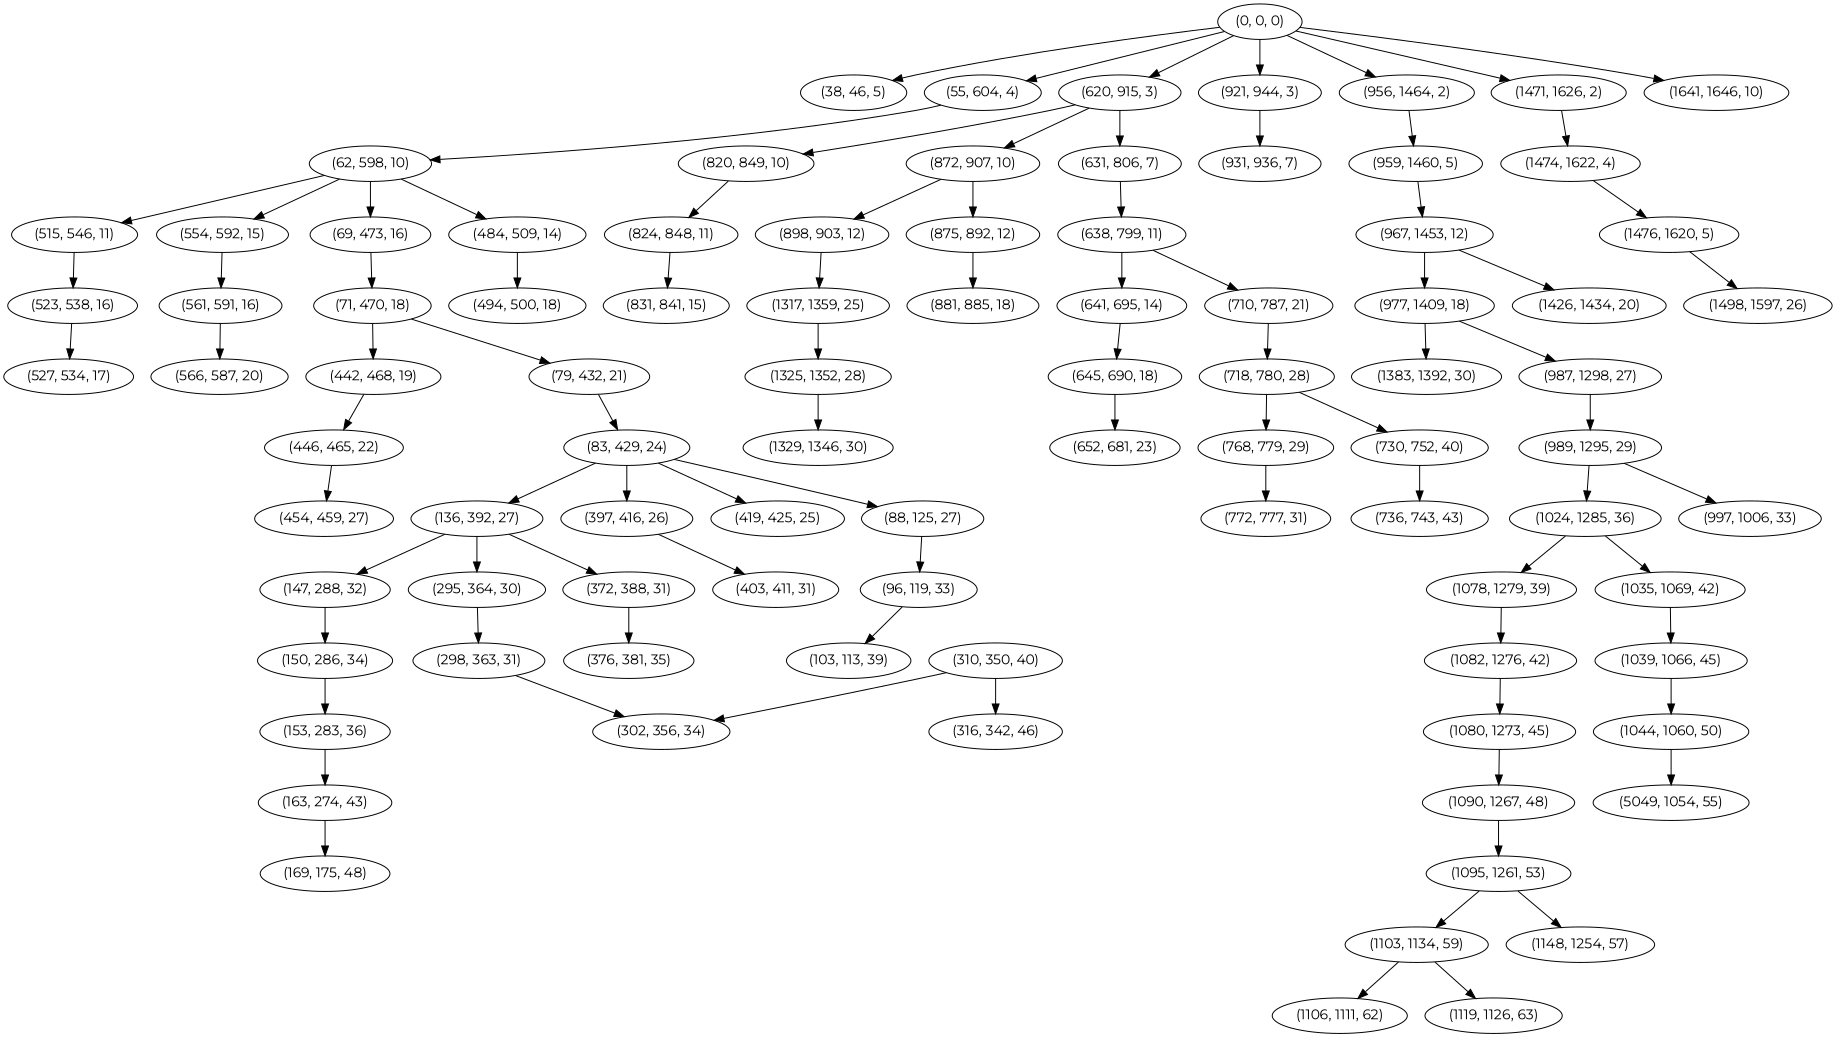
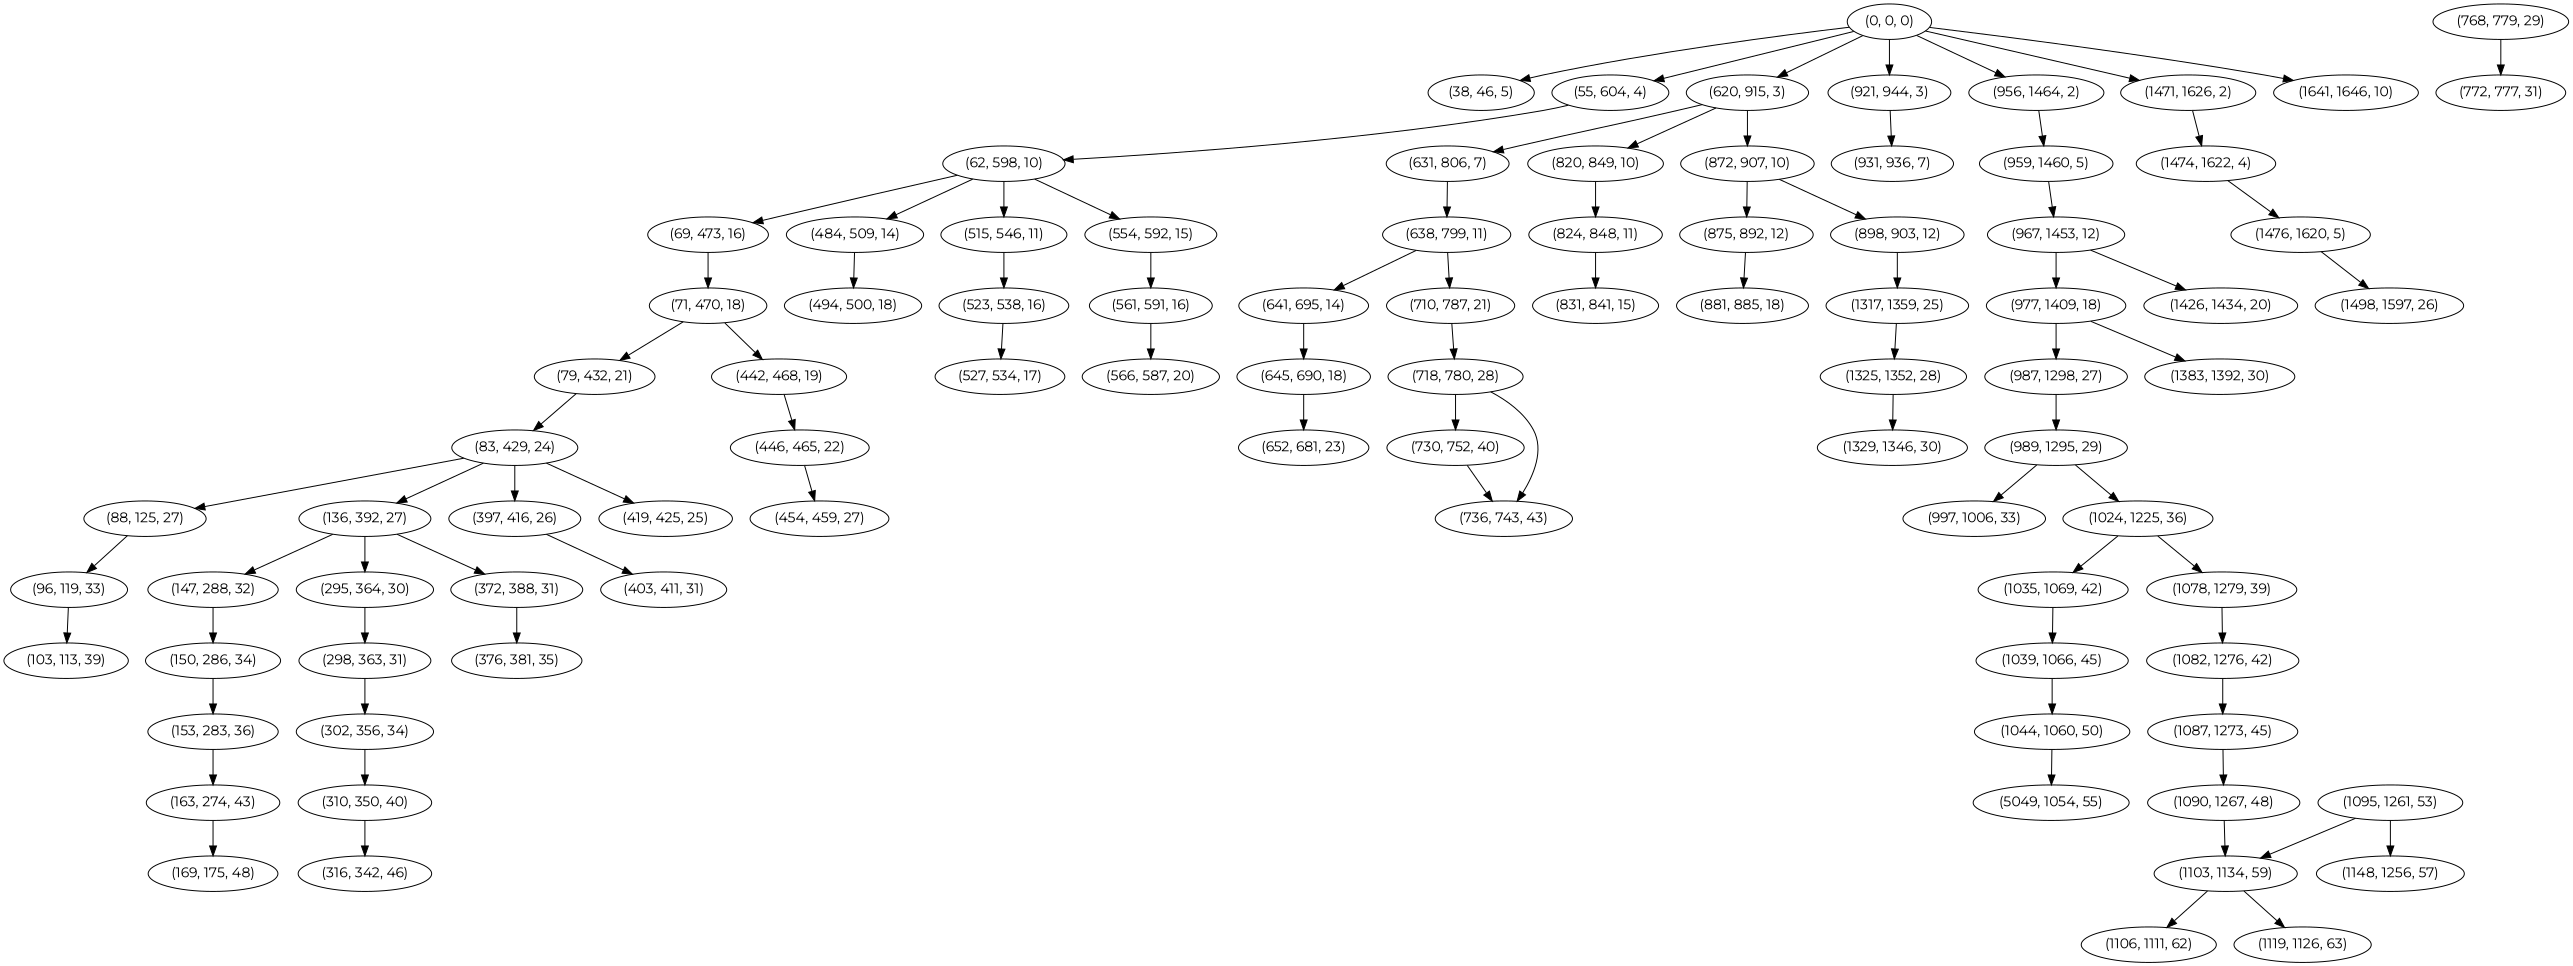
(1266, 407) -> (1535, 434)
(1585, 519) -> (2138, 519)
(835, 696) -> (365, 762)
(1499, 732) -> (2223, 732)
(1498, 833) -> (2225, 833)
(1580, 945) -> (2390, 874)
